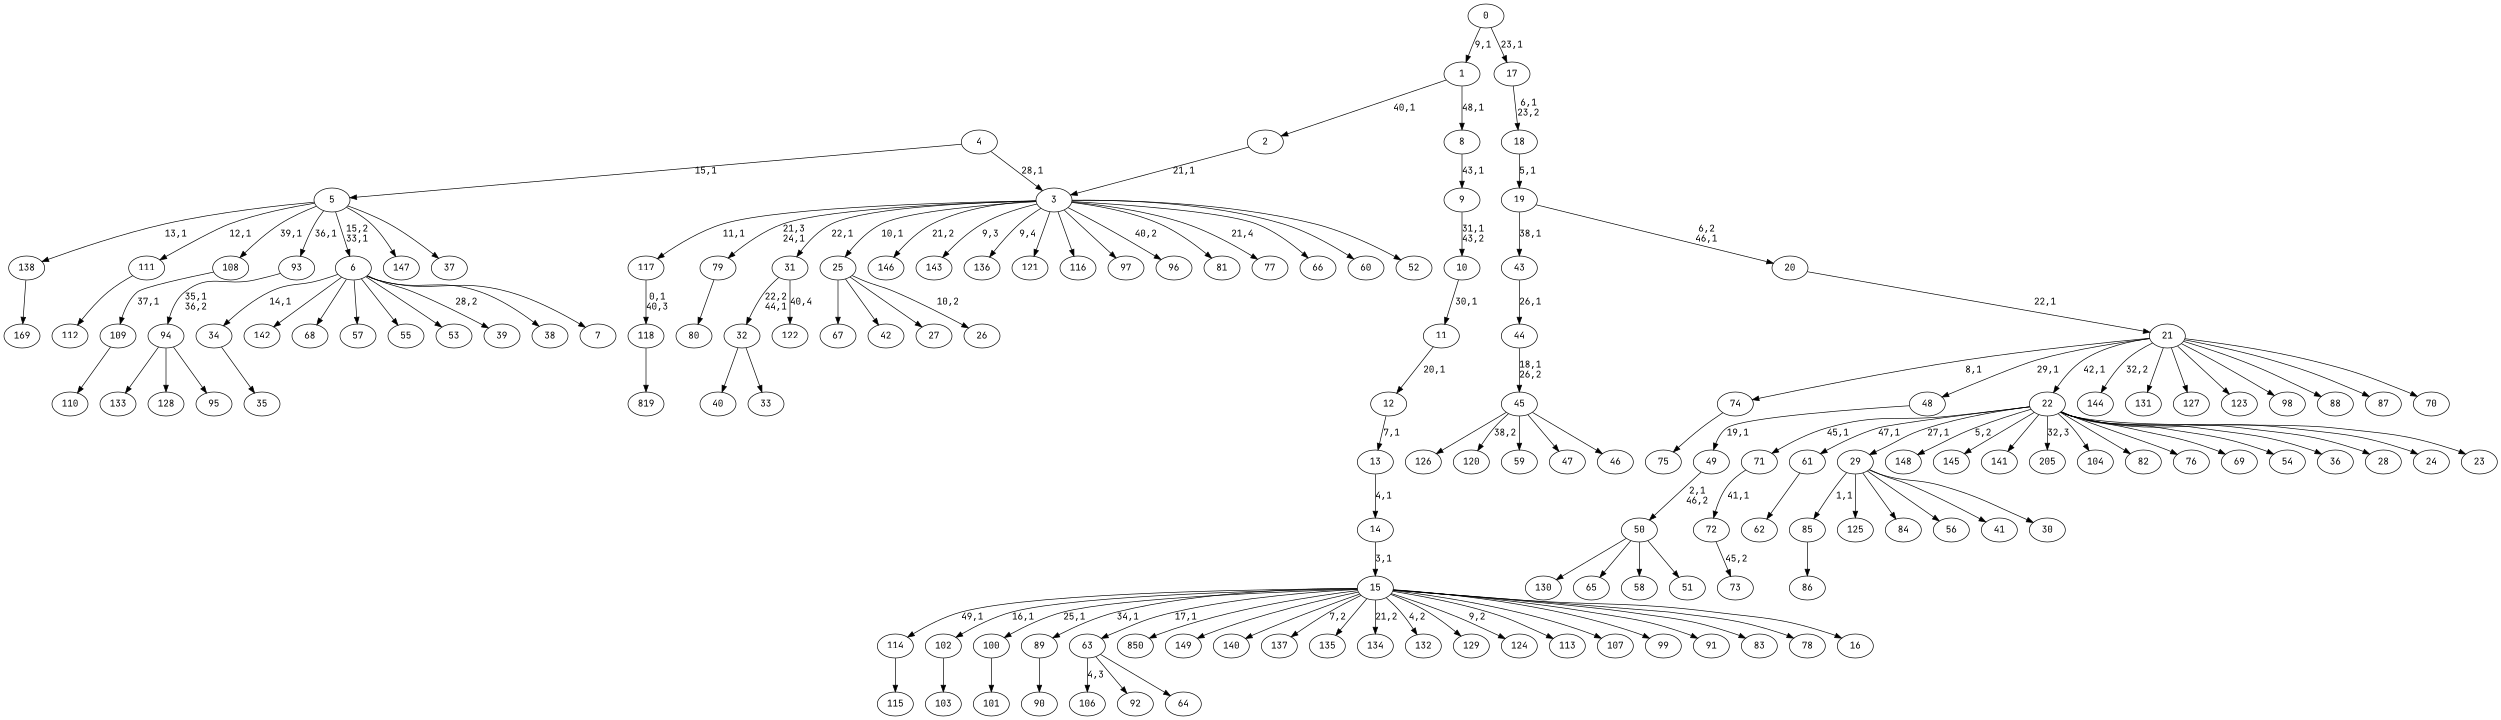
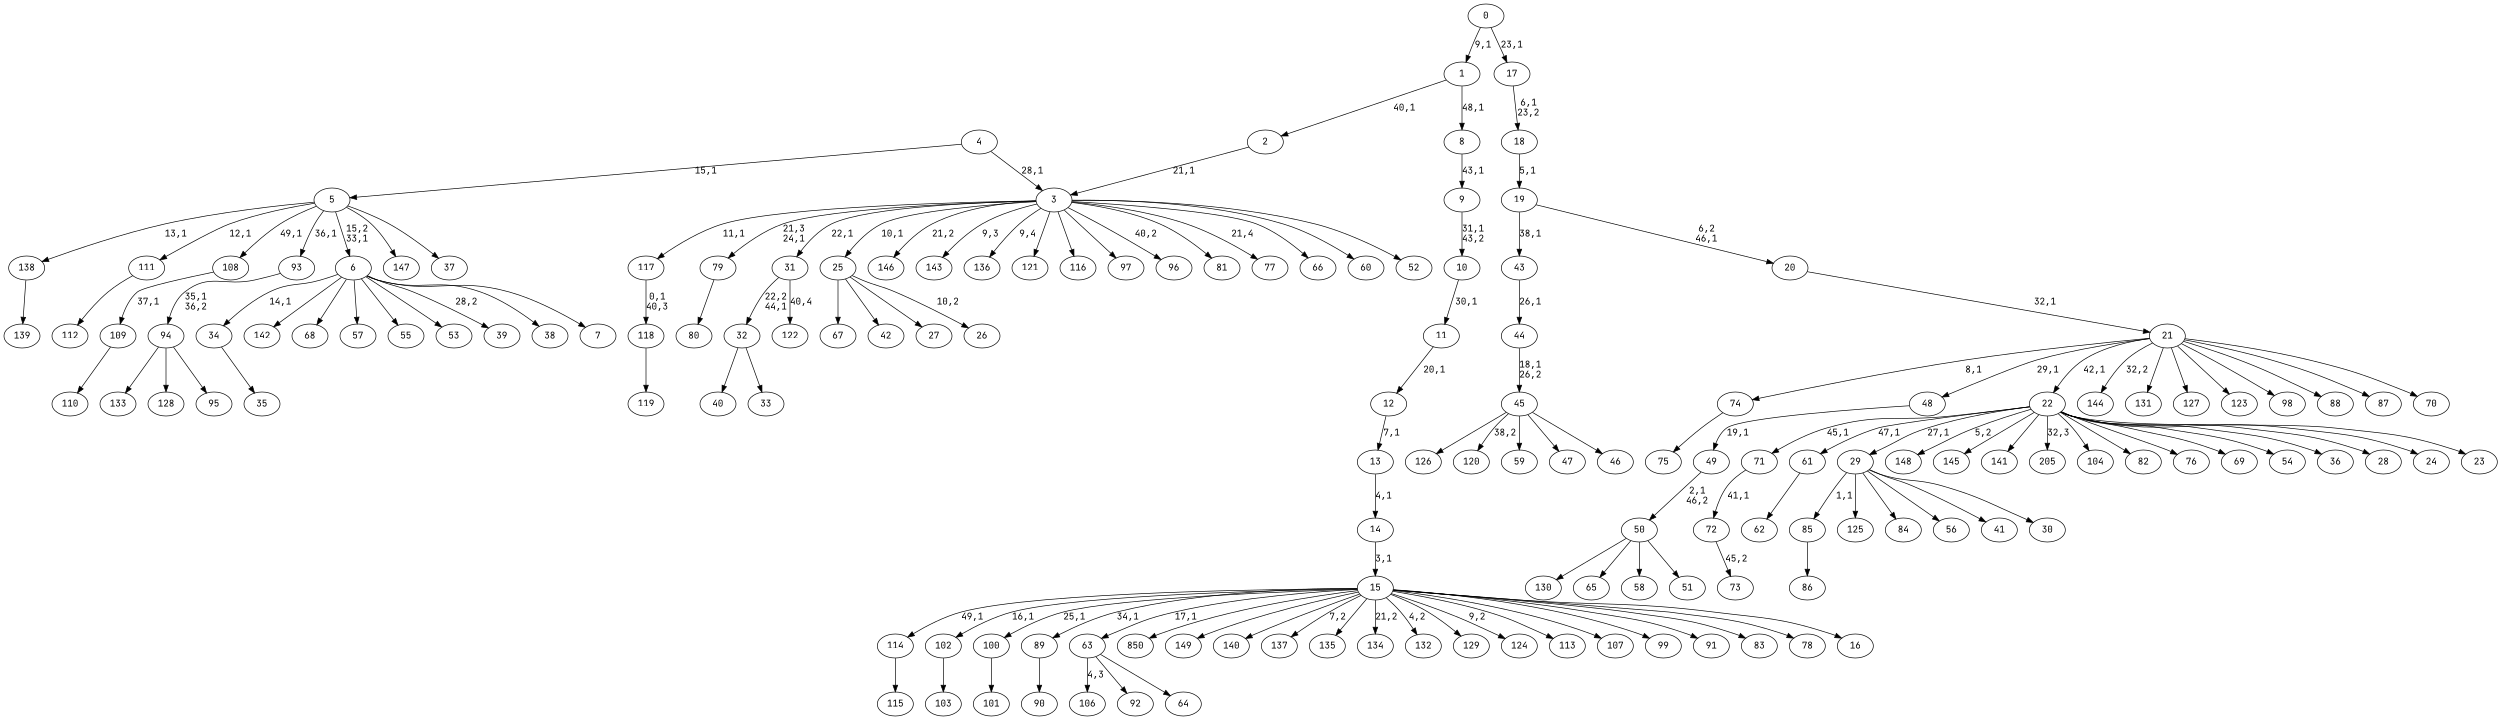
(291, 234) -> (291, 234)
(2045, 302) -> (2045, 302)
(22, 336) -> (22, 336)
(646, 404) -> (646, 404)
